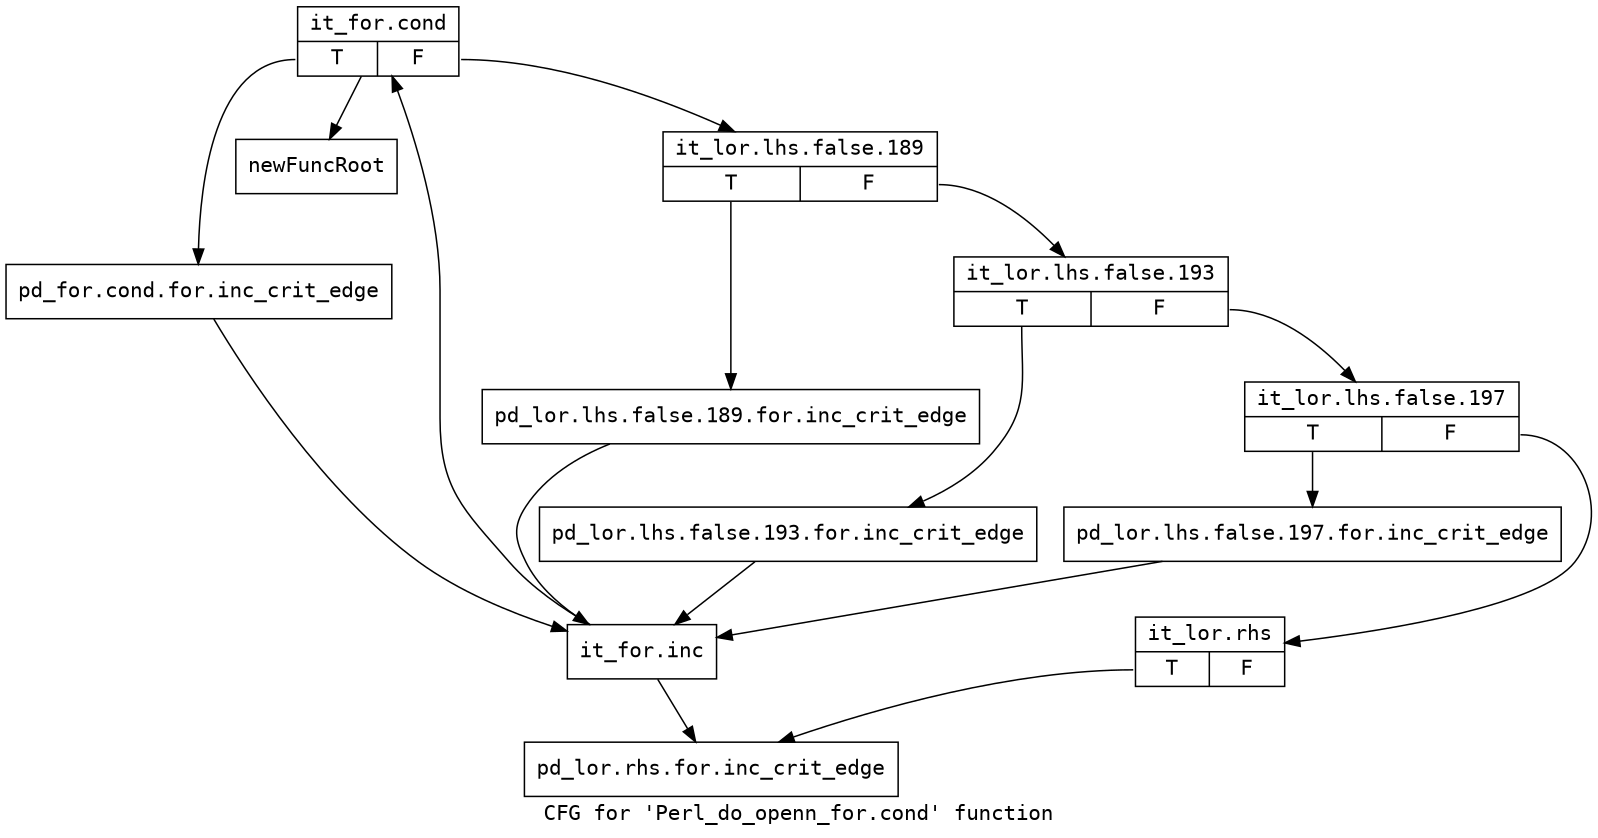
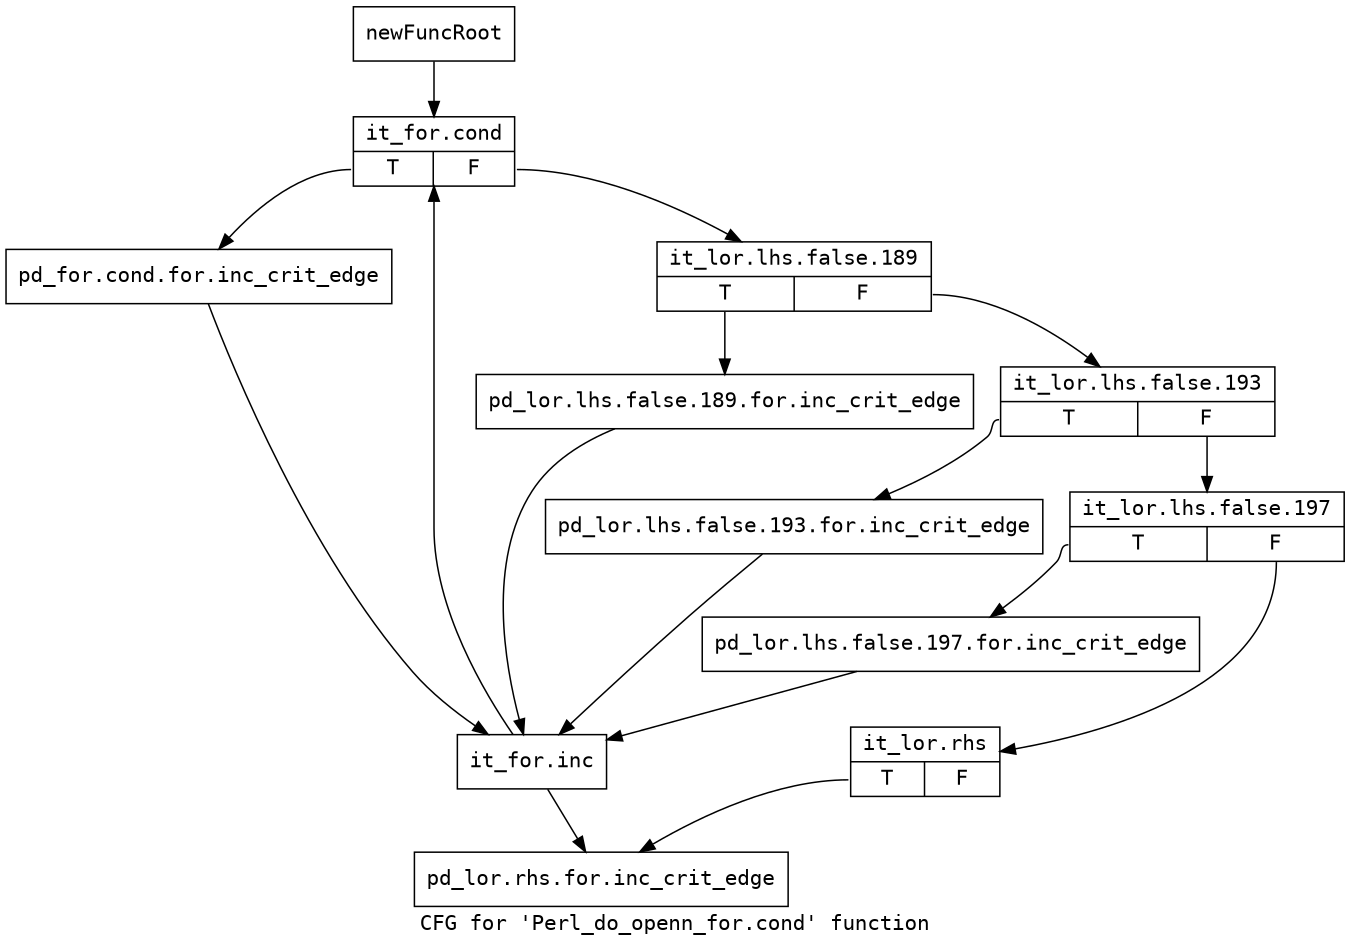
(349, 101) -> (434, 81)
